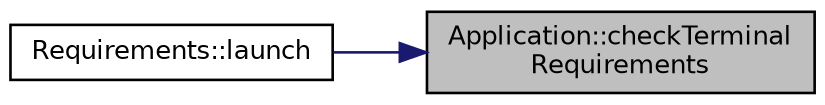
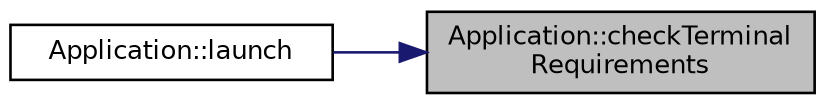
(172, 52) -> (172, 52)
